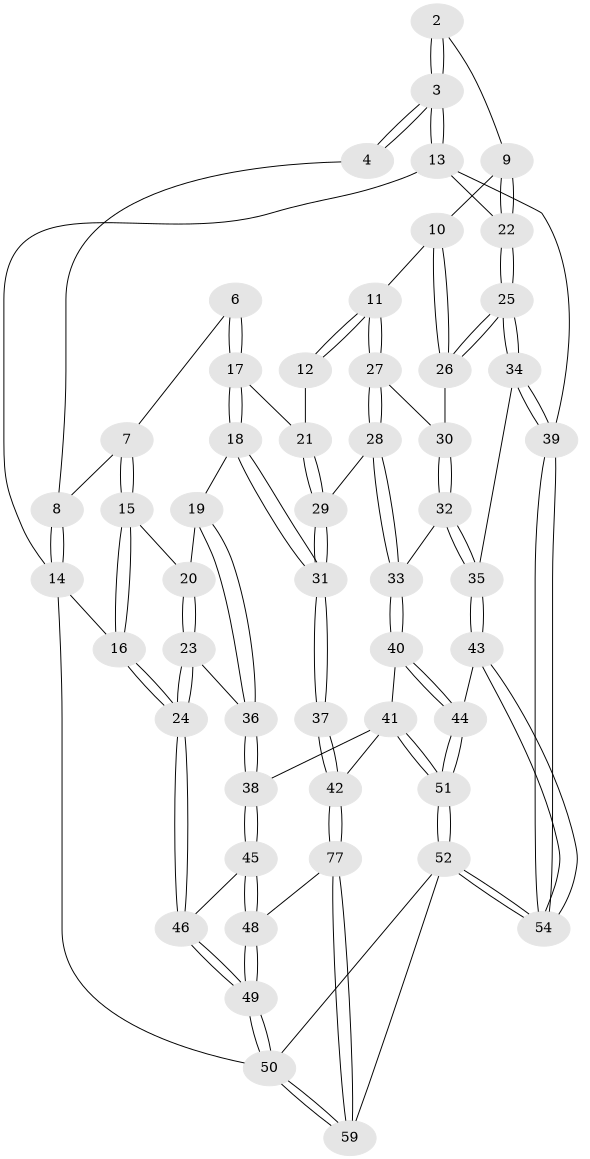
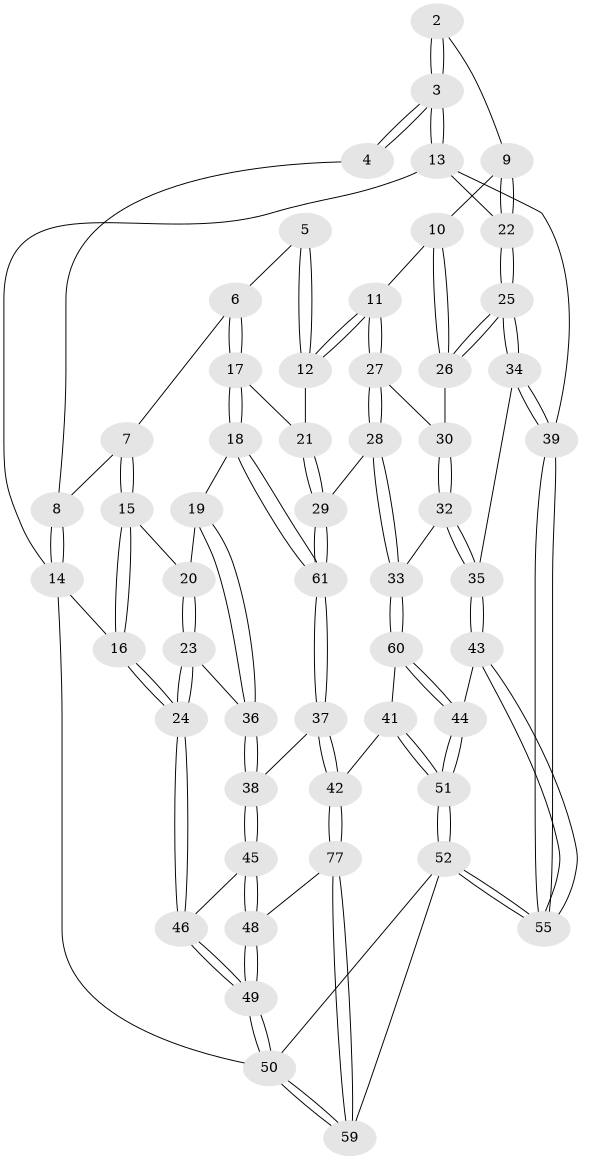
none -> (305, 231)
(321, 580) -> (321, 580)
(397, 650) -> (397, 650)
(316, 757) -> (286, 754)
(544, 929) -> (544, 929)
